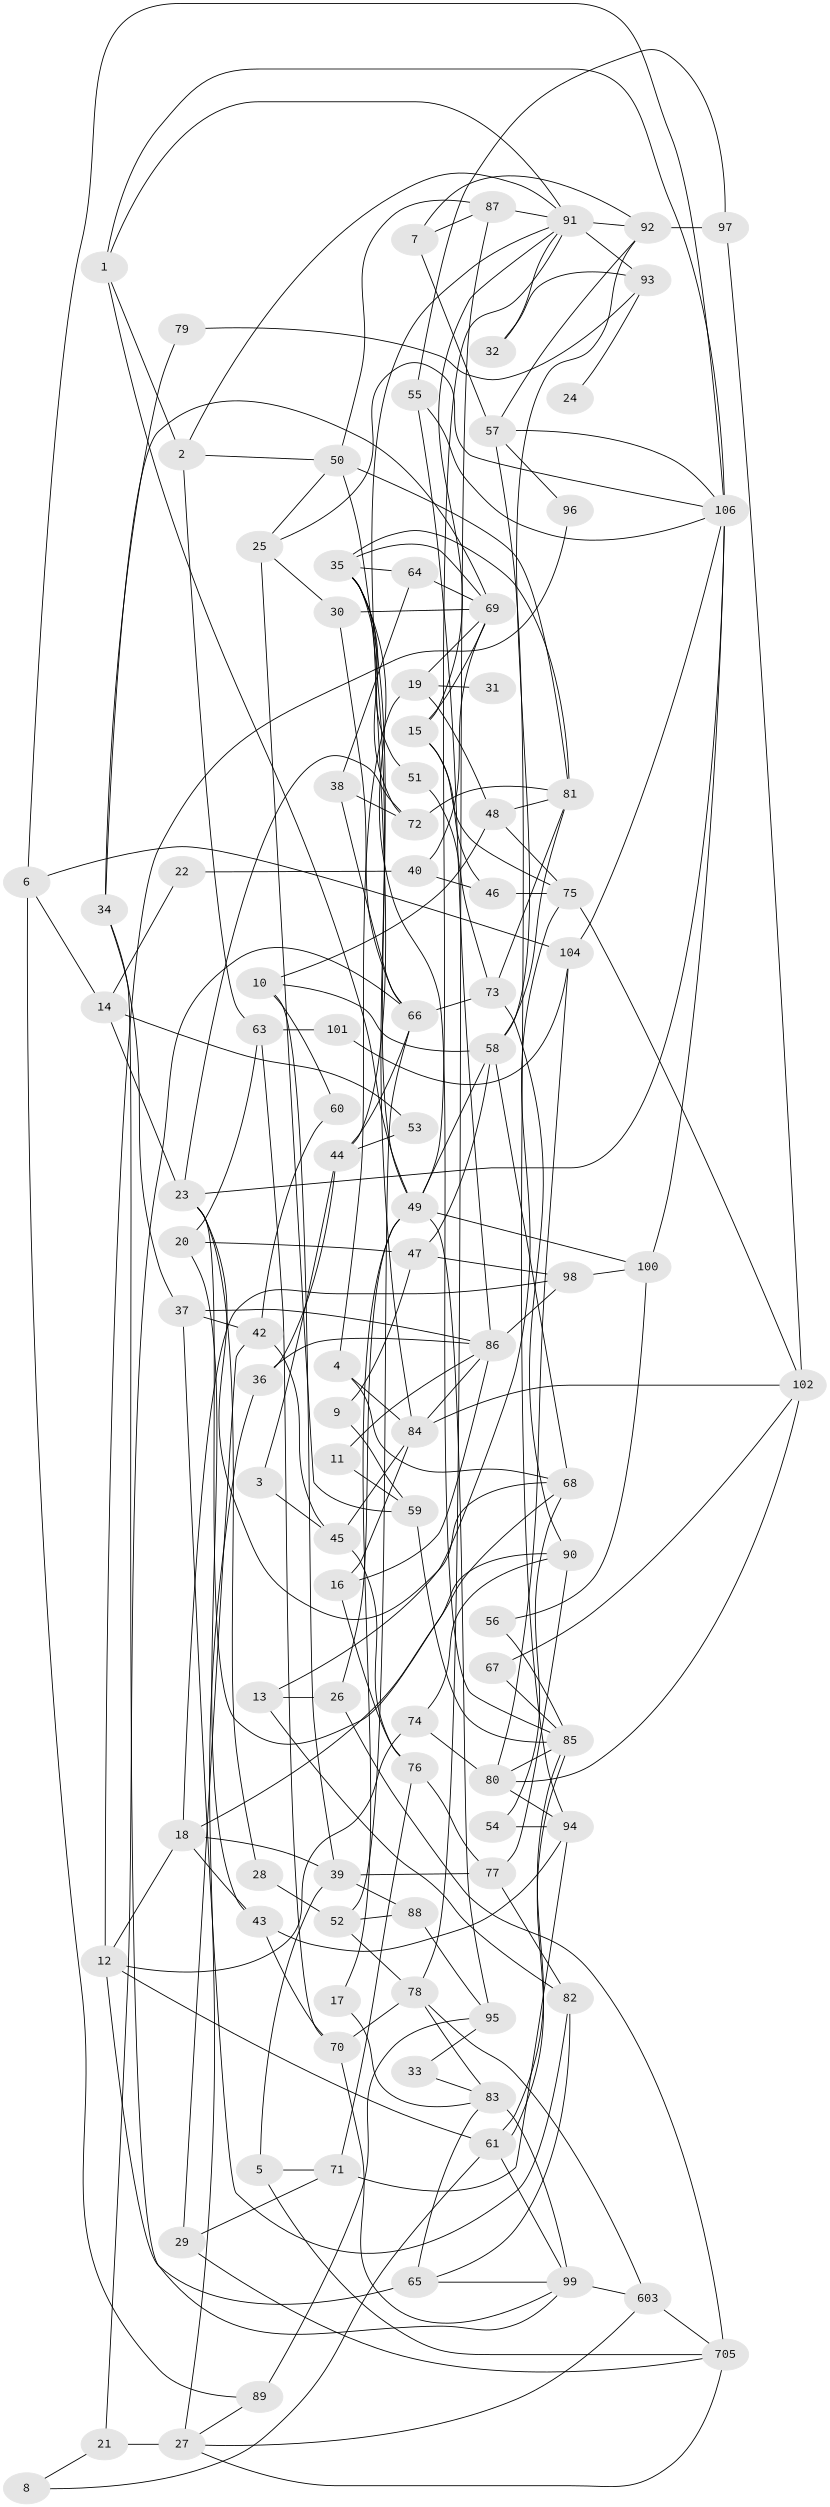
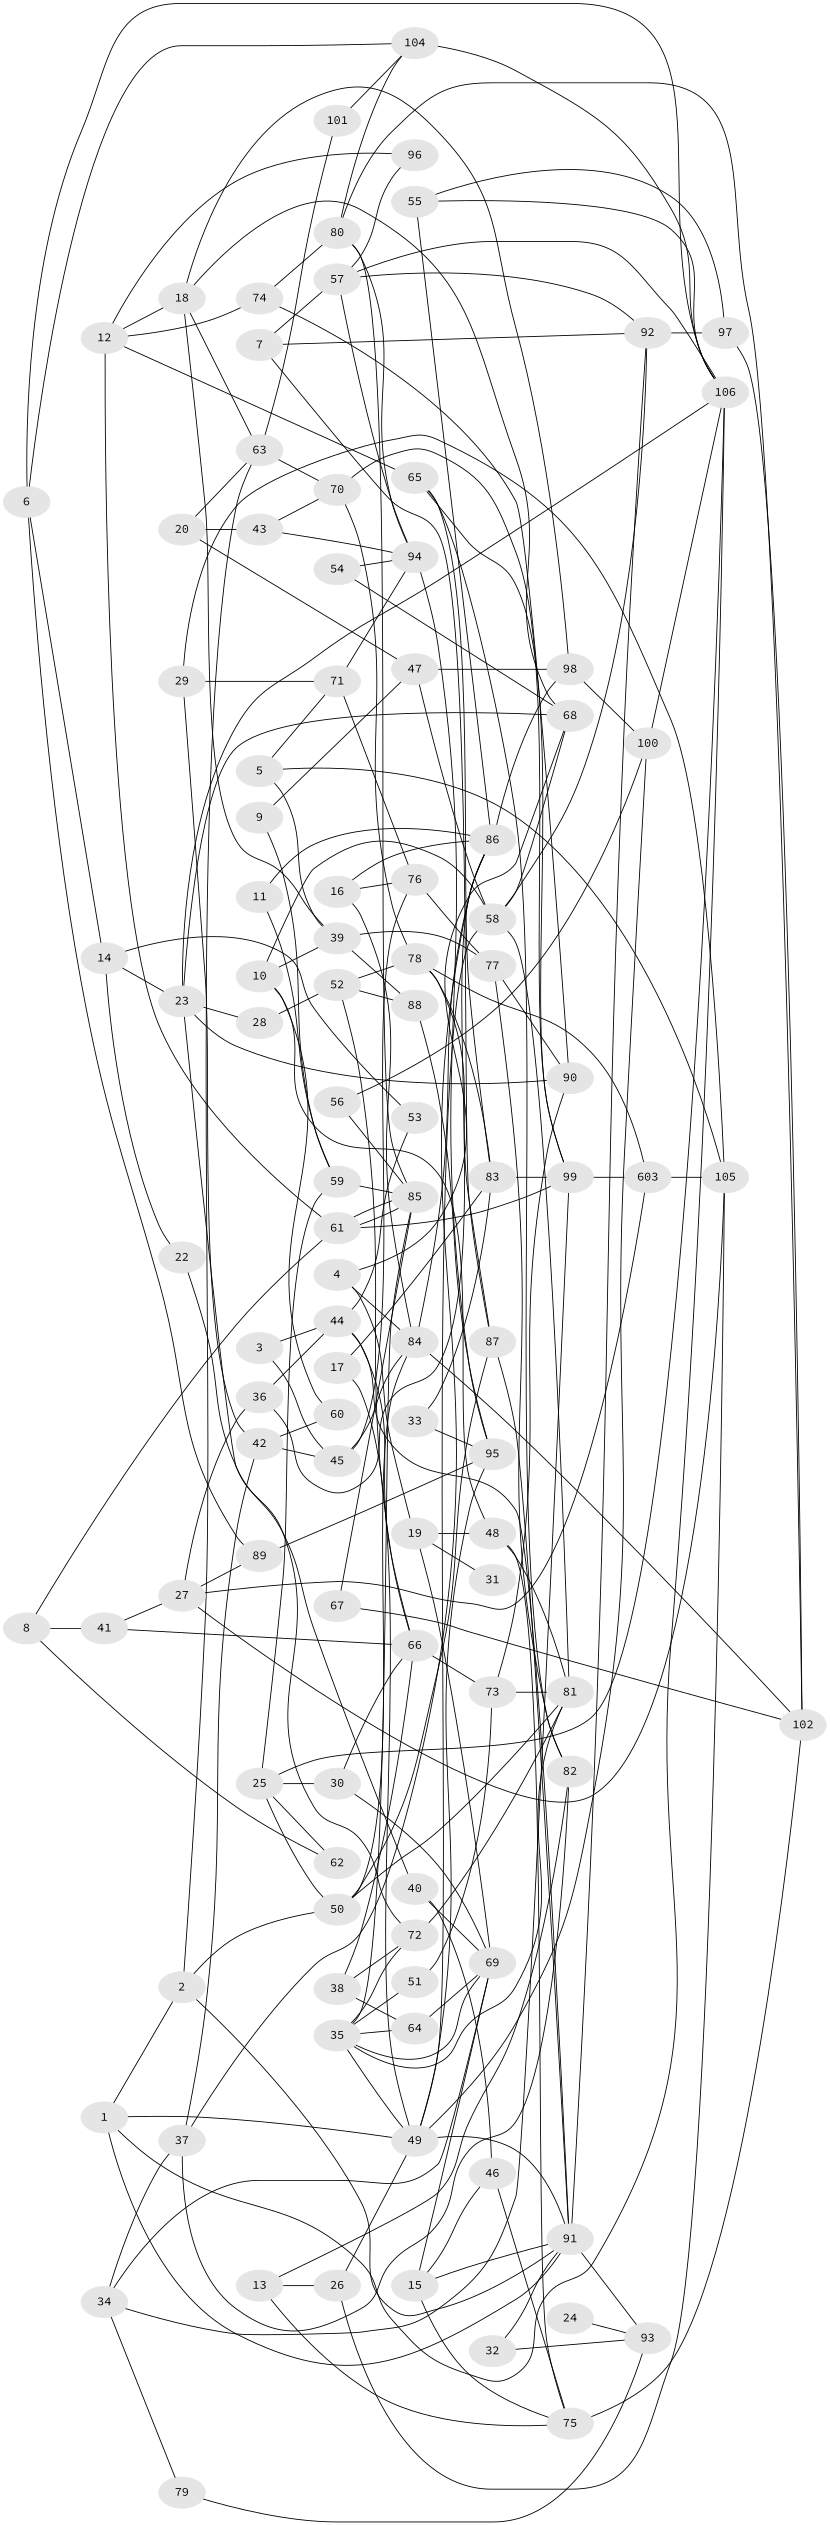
none -> (456, 897)
none -> (337, 1863)
(219, 1879) -> (221, 374)
(725, 2355) -> (725, 1177)
(104, 2444) -> (104, 1628)
